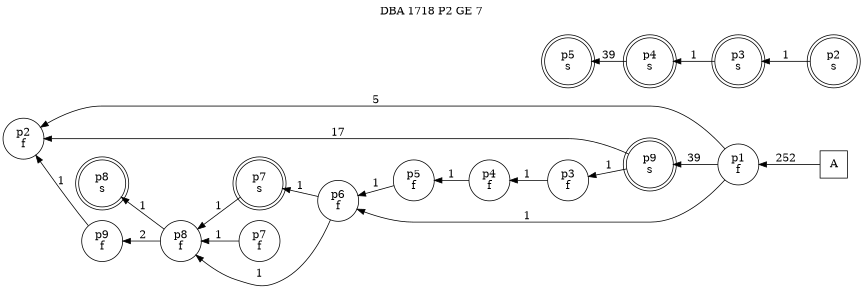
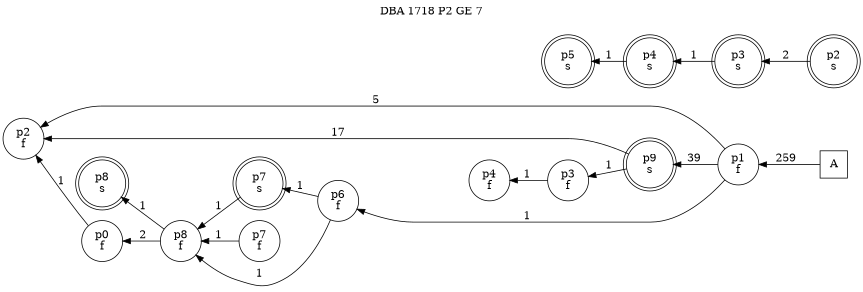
(609, 56) -> (609, 56)
(786, 56) -> (786, 56)
(786, 159) -> (786, 159)
(414, 180) -> none
(102, 241) -> (102, 241)
